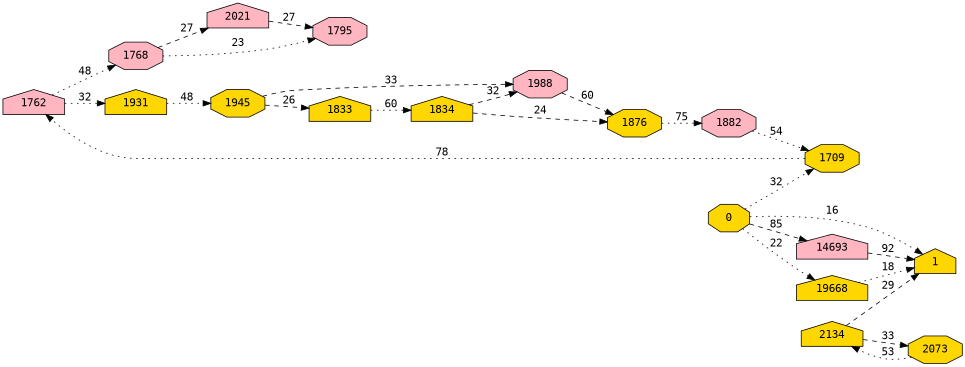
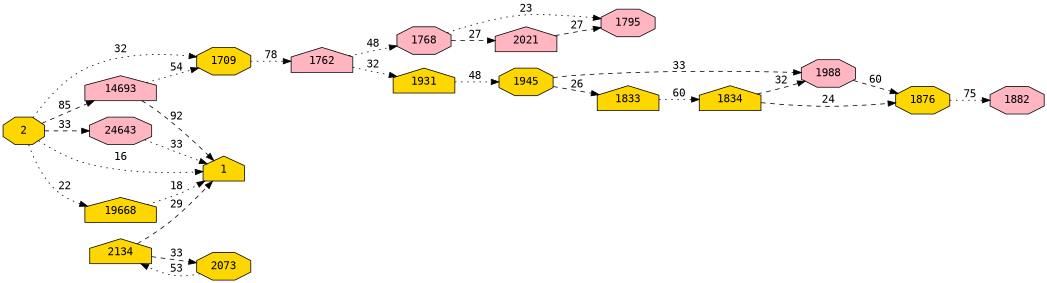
none -> (121, 131)
(777, 140) -> (169, 76)
(729, 218) -> (24, 131)
